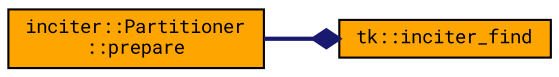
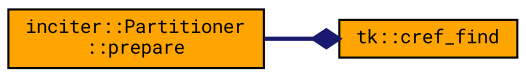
(445, 39) -> (428, 39)
